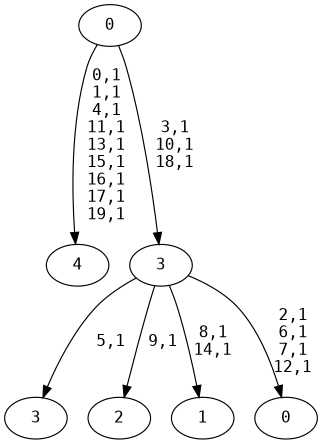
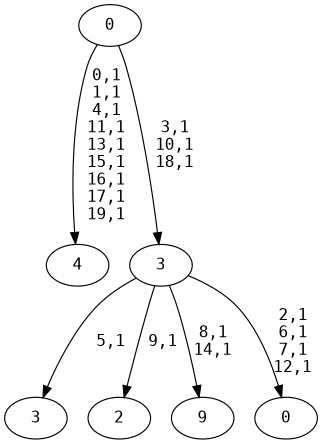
(203, 418) -> (203, 418)
